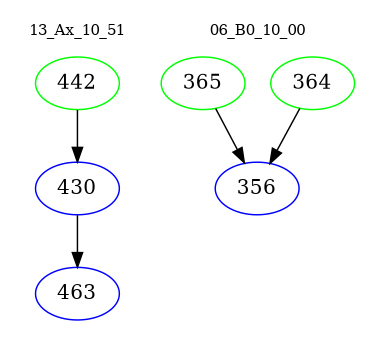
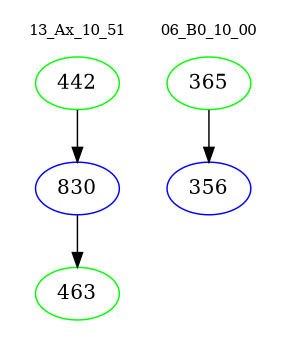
(313, 83) -> none
(77, 188) -> (77, 188)
(77, 294) -> (77, 294)
